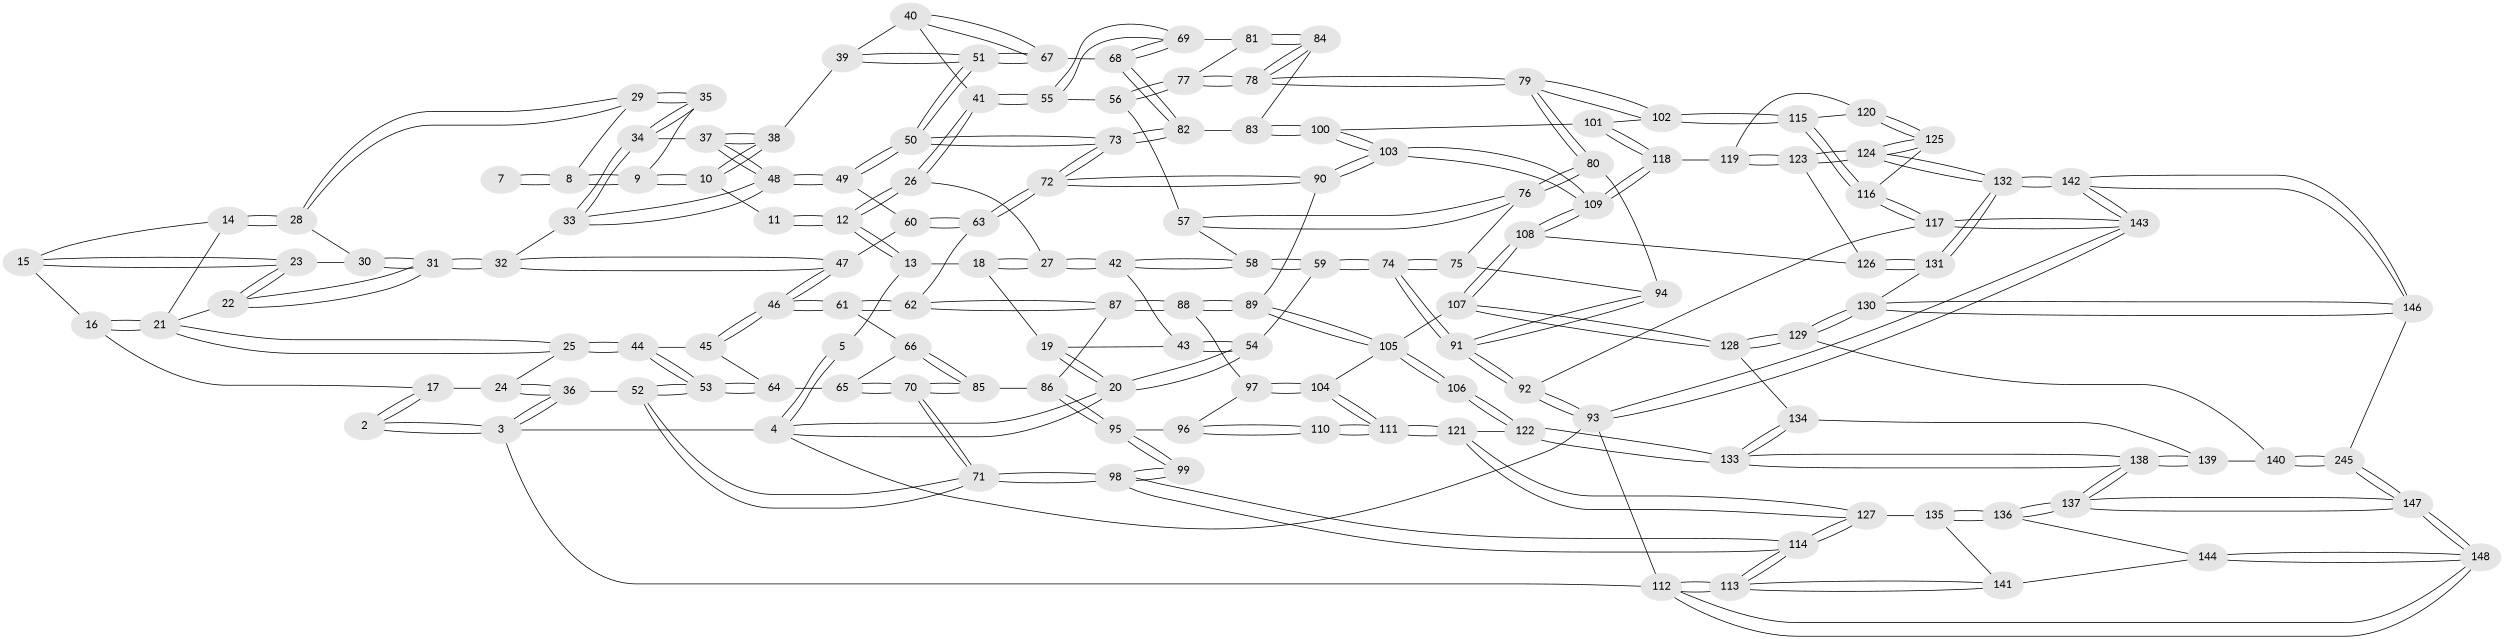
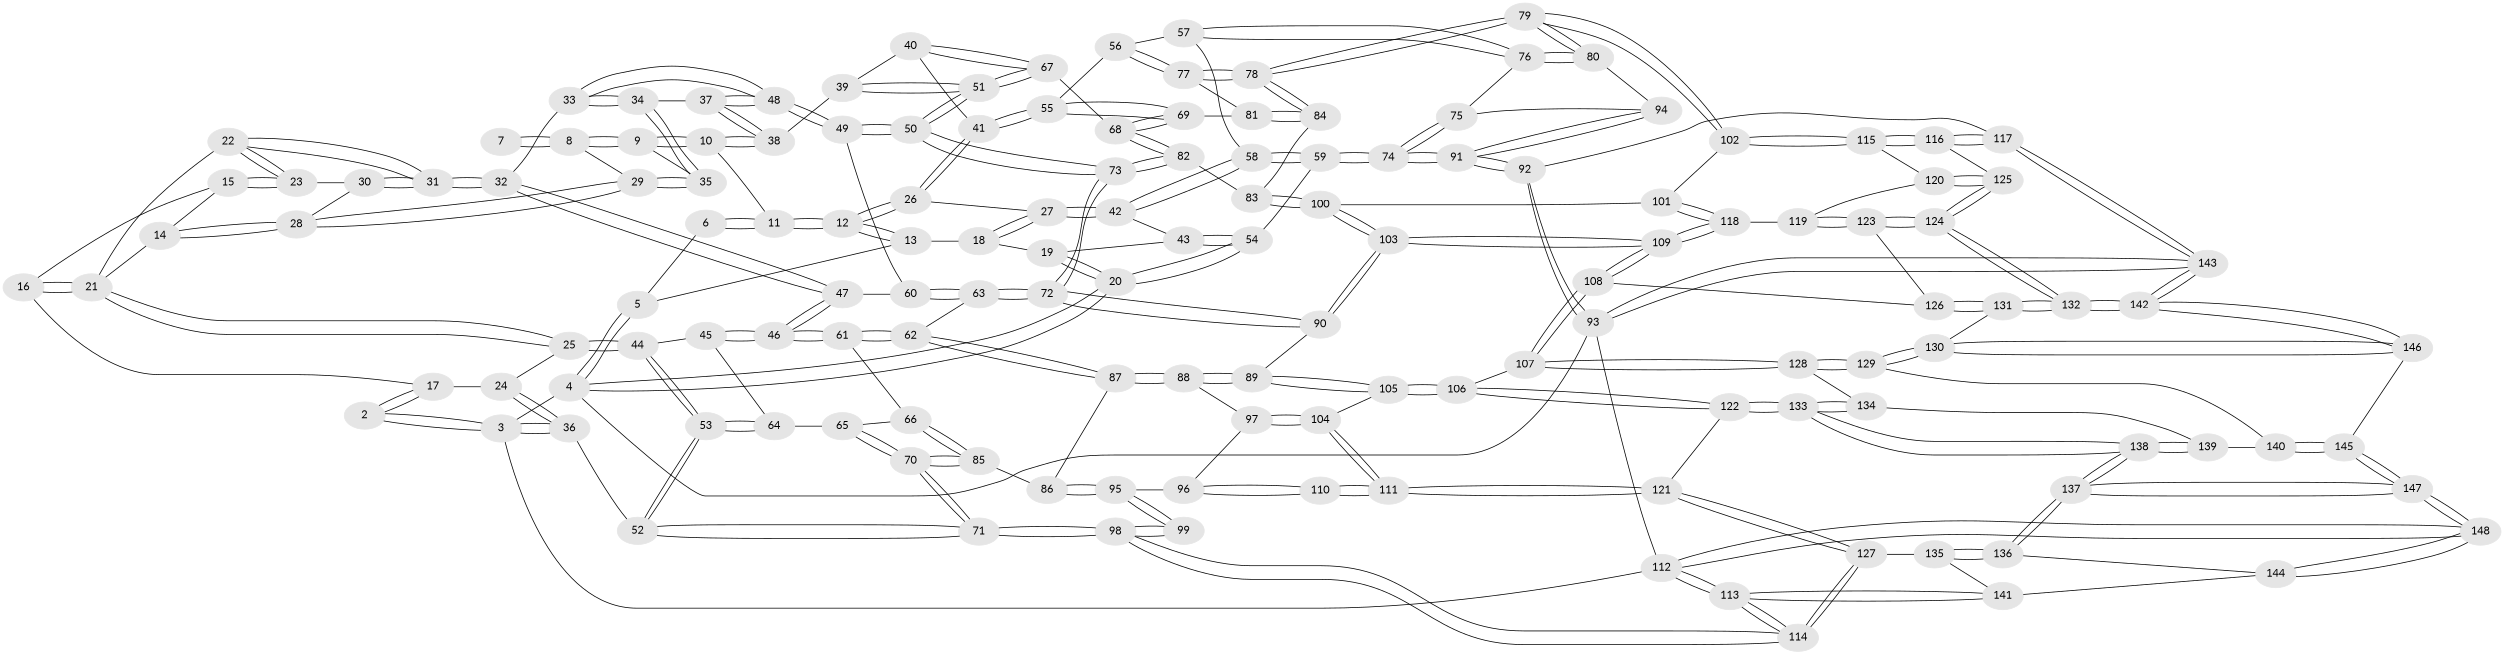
none -> (706, 224)
(1423, 326) -> (1491, 377)
(2344, 461) -> (2344, 447)
